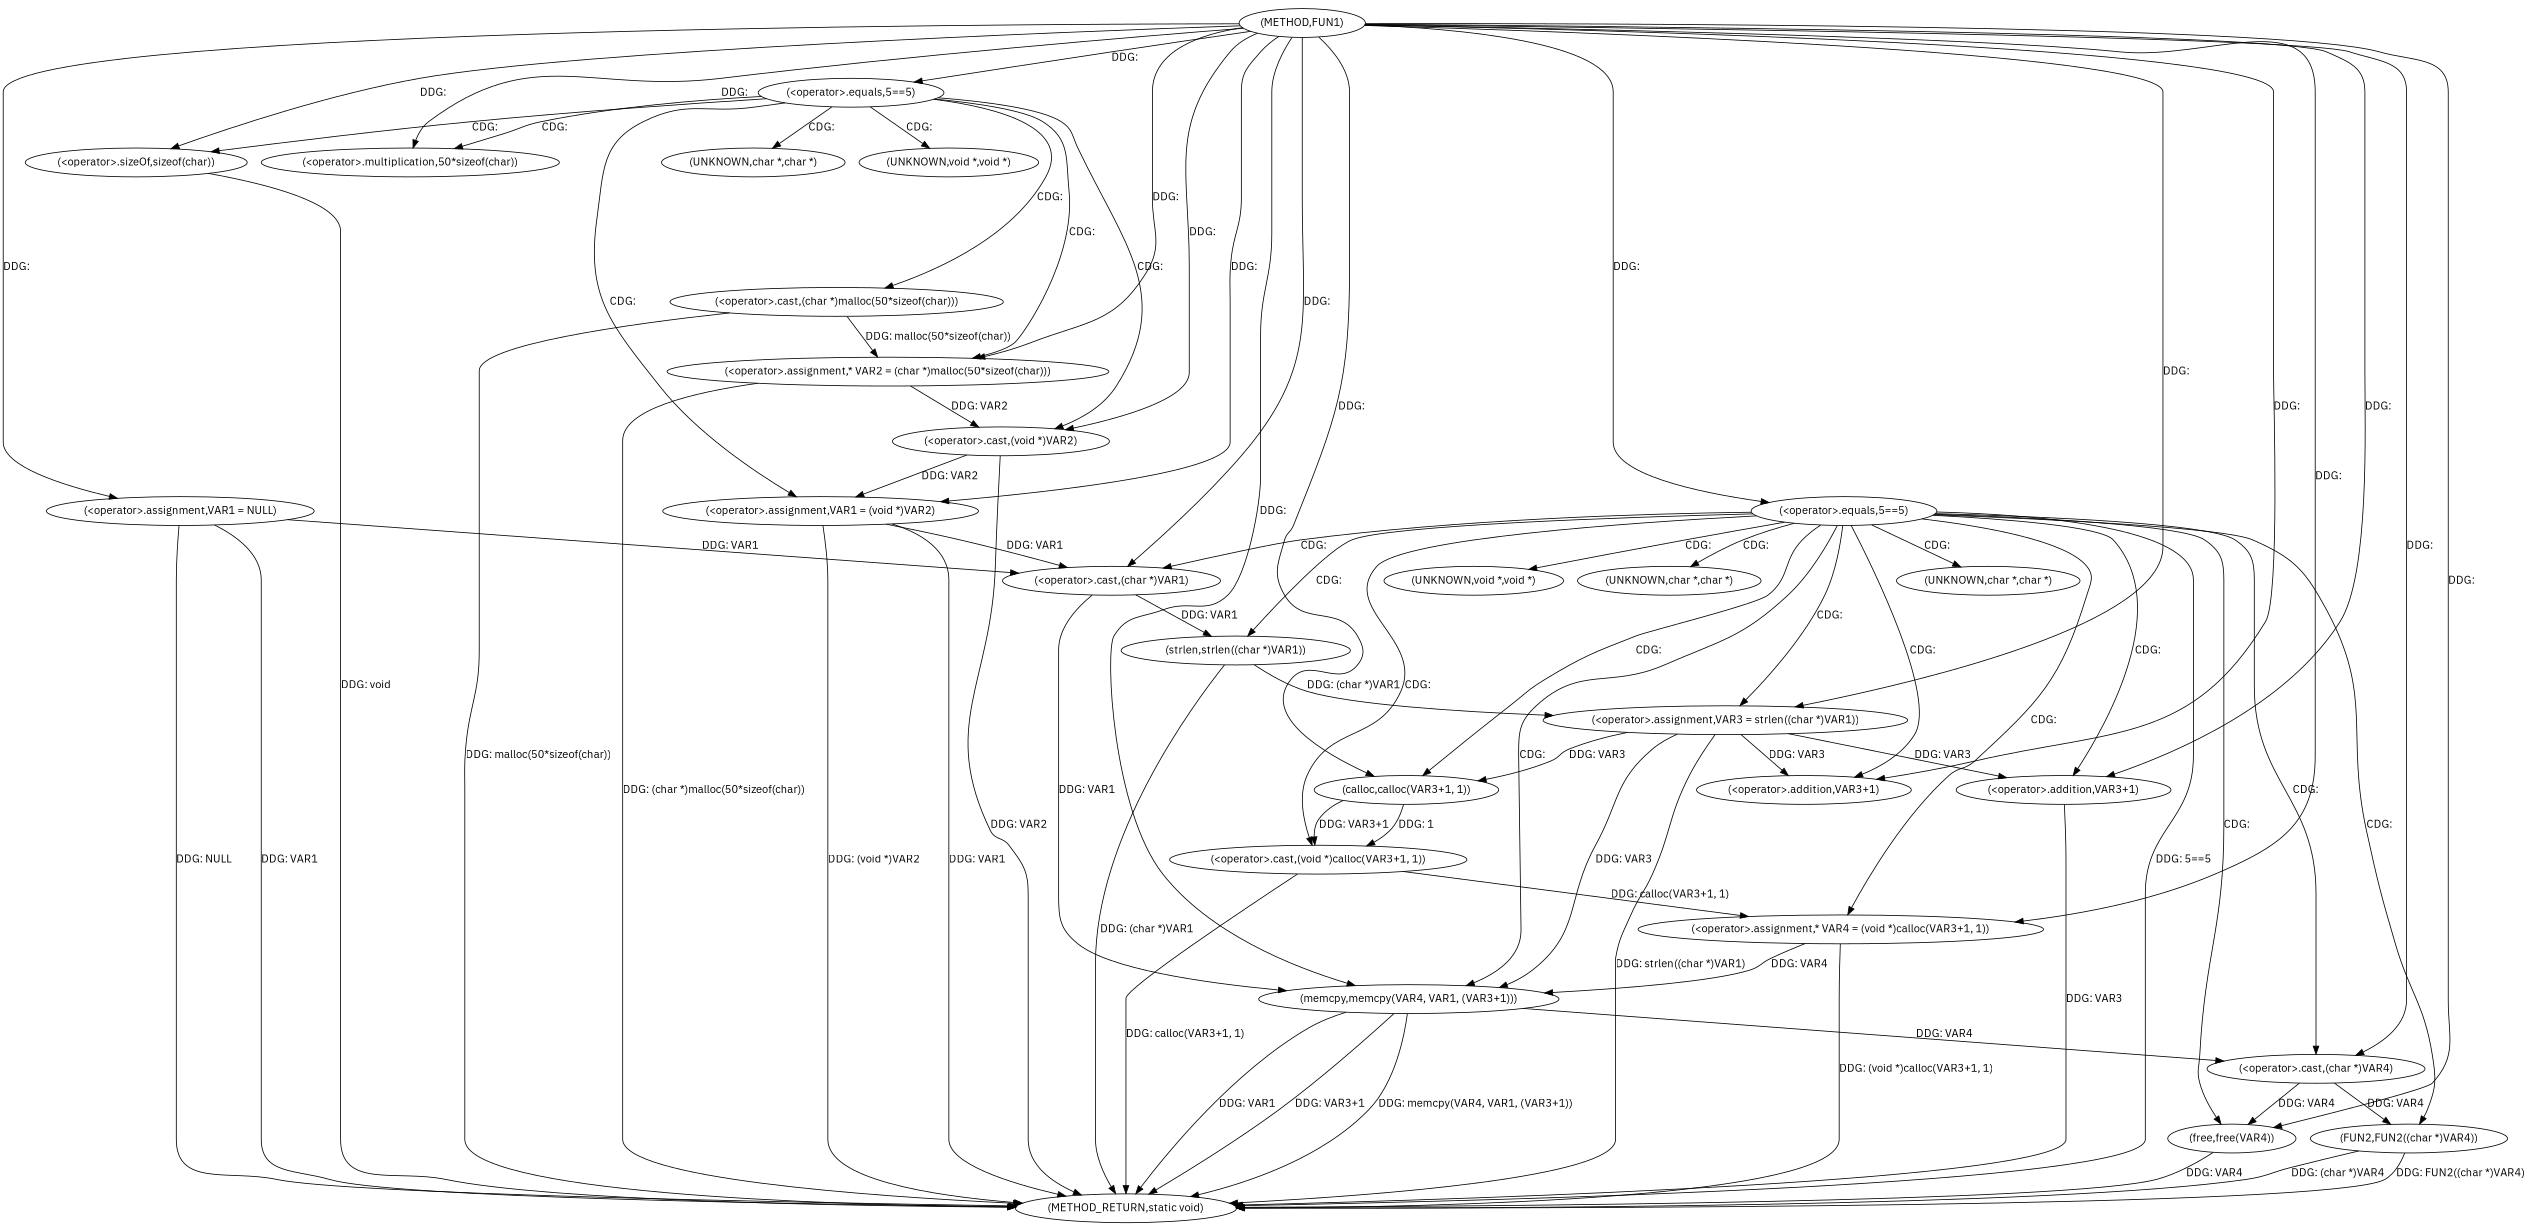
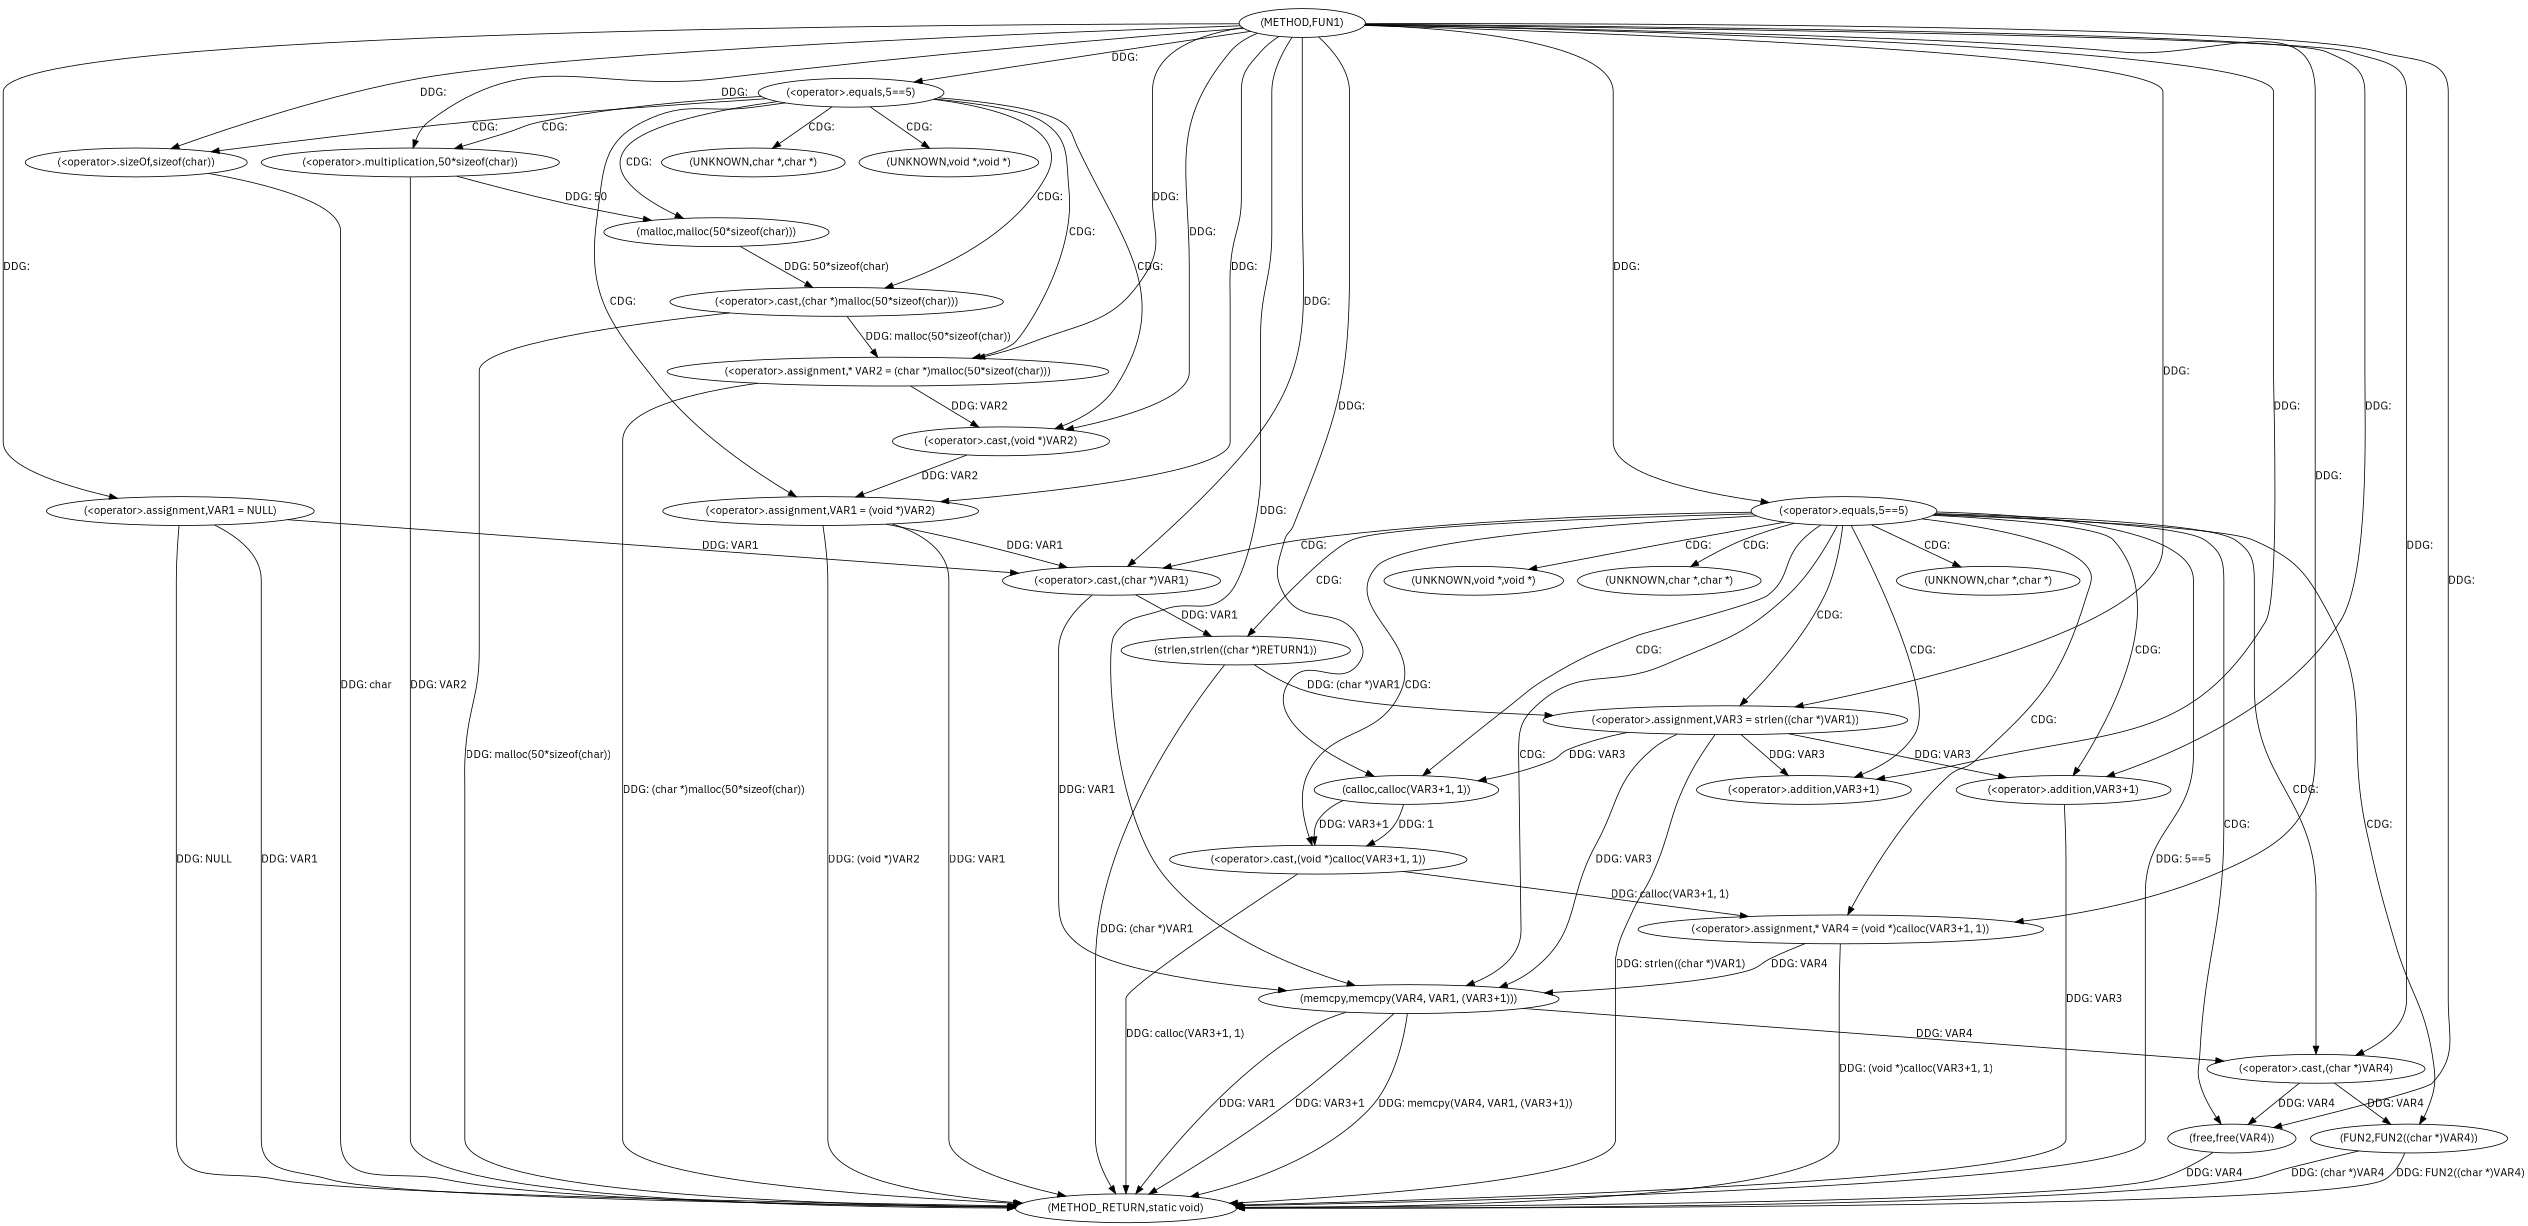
none -> (716, 232)
(1236, 650) -> (1236, 650)
(366, 685) -> (366, 685)
(996, 837) -> (410, 963)
